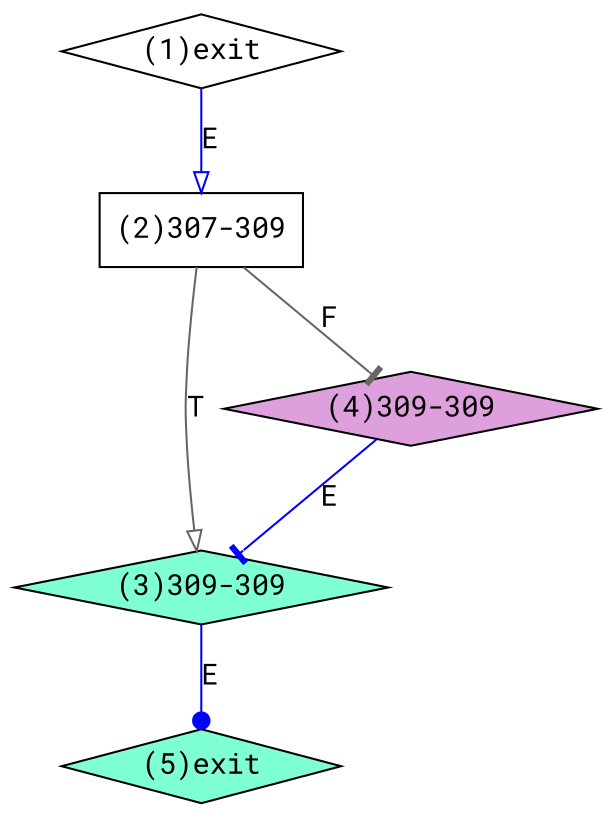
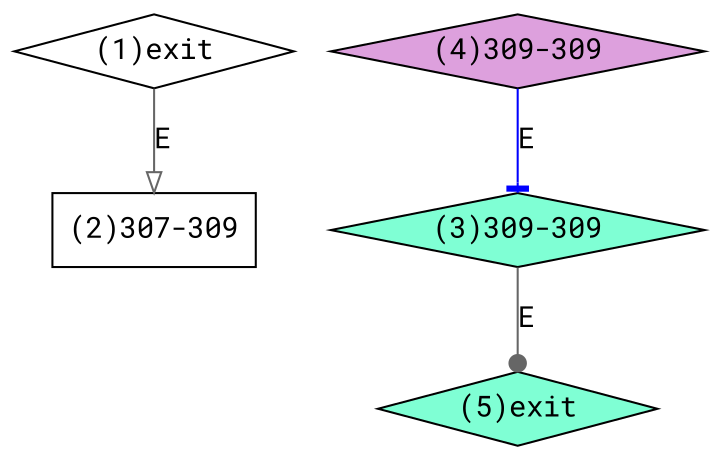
(201, 130) -> (154, 130)
(306, 320) -> none
(186, 399) -> none
(201, 669) -> (518, 311)
